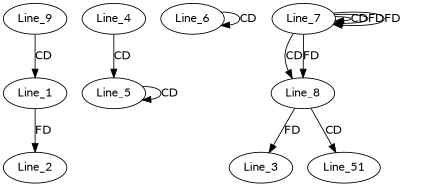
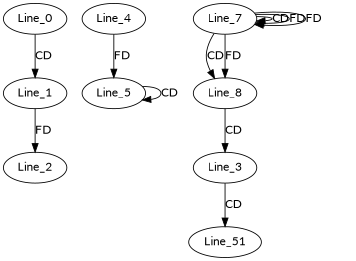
(35, 19) -> (35, 19)
(193, 19) -> none
(122, 56) -> (122, 56)
(321, 127) -> (225, 201)
(292, 130) -> (234, 130)
